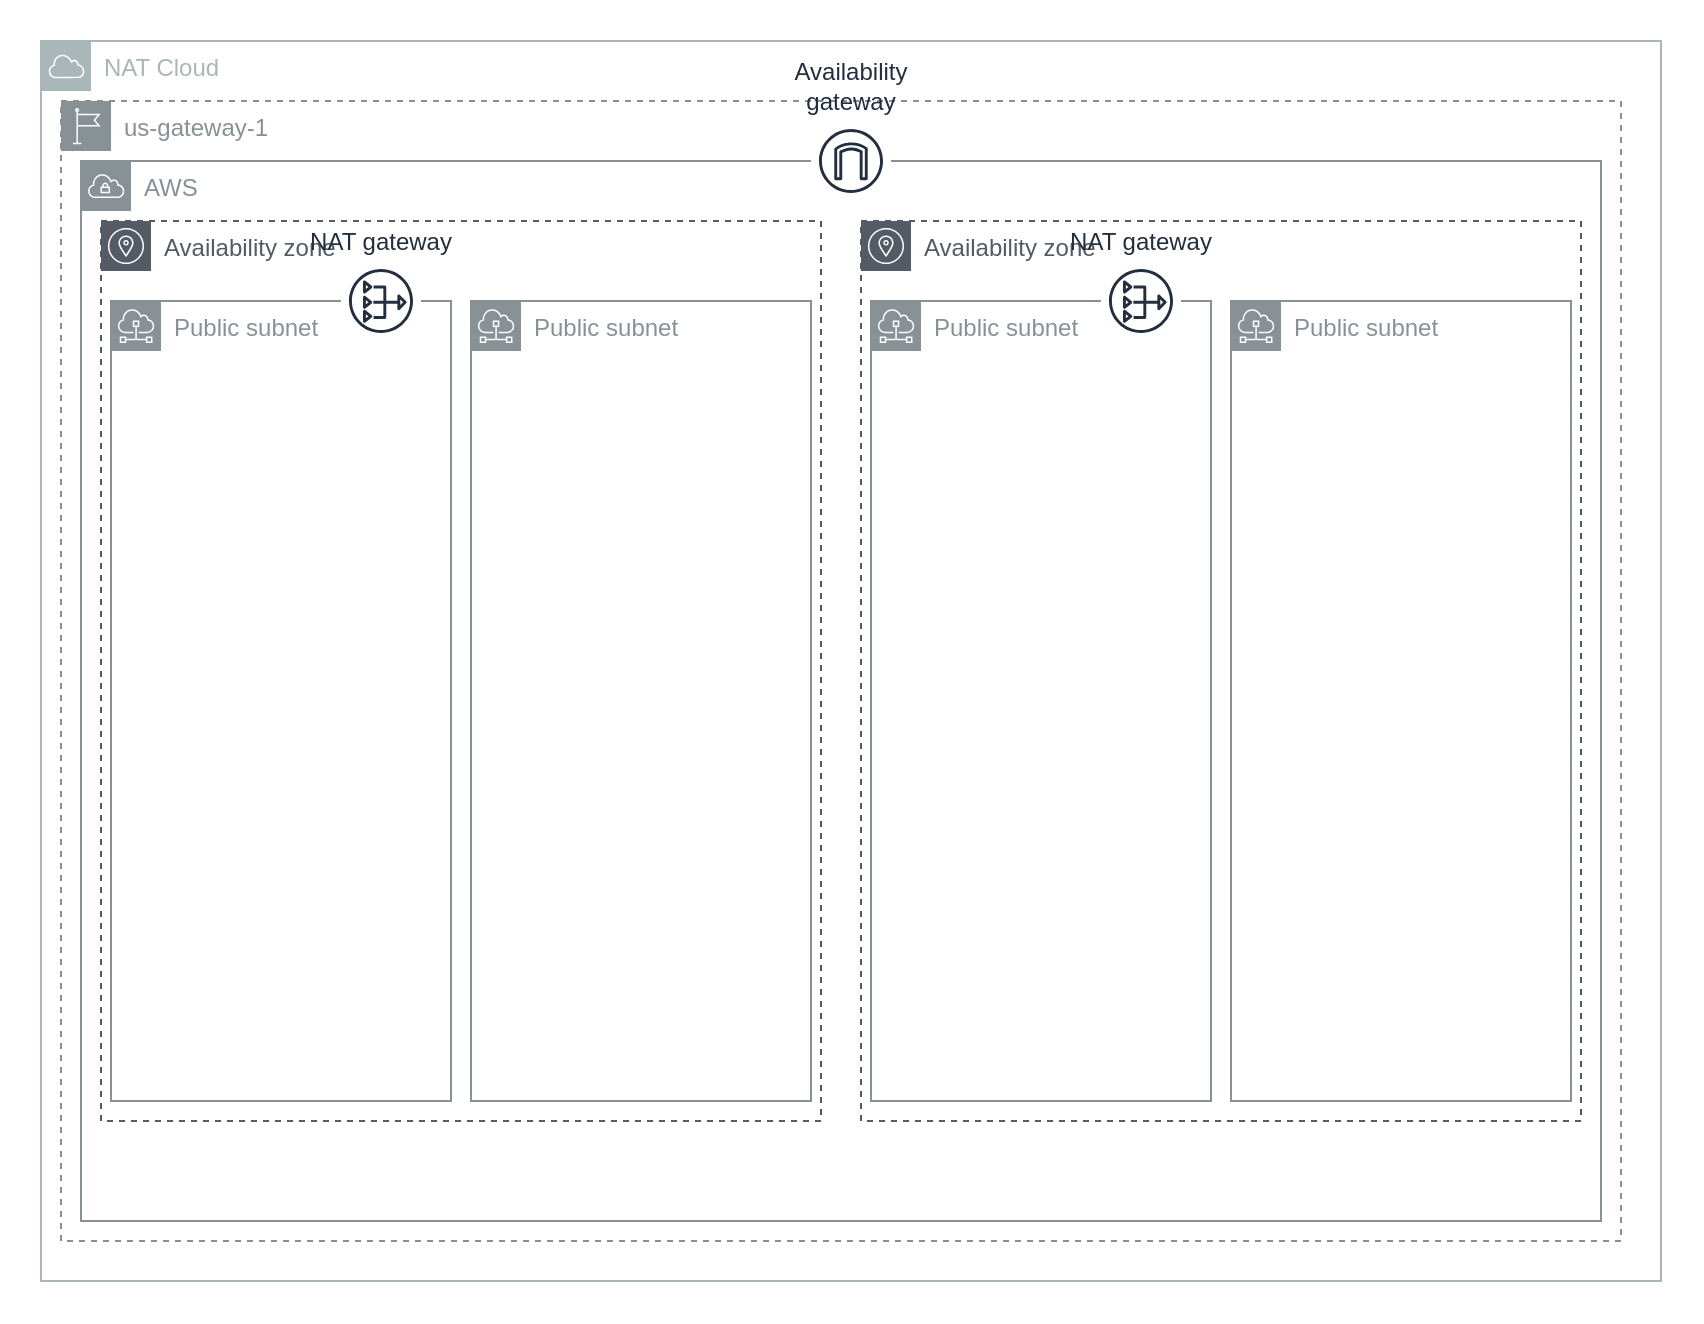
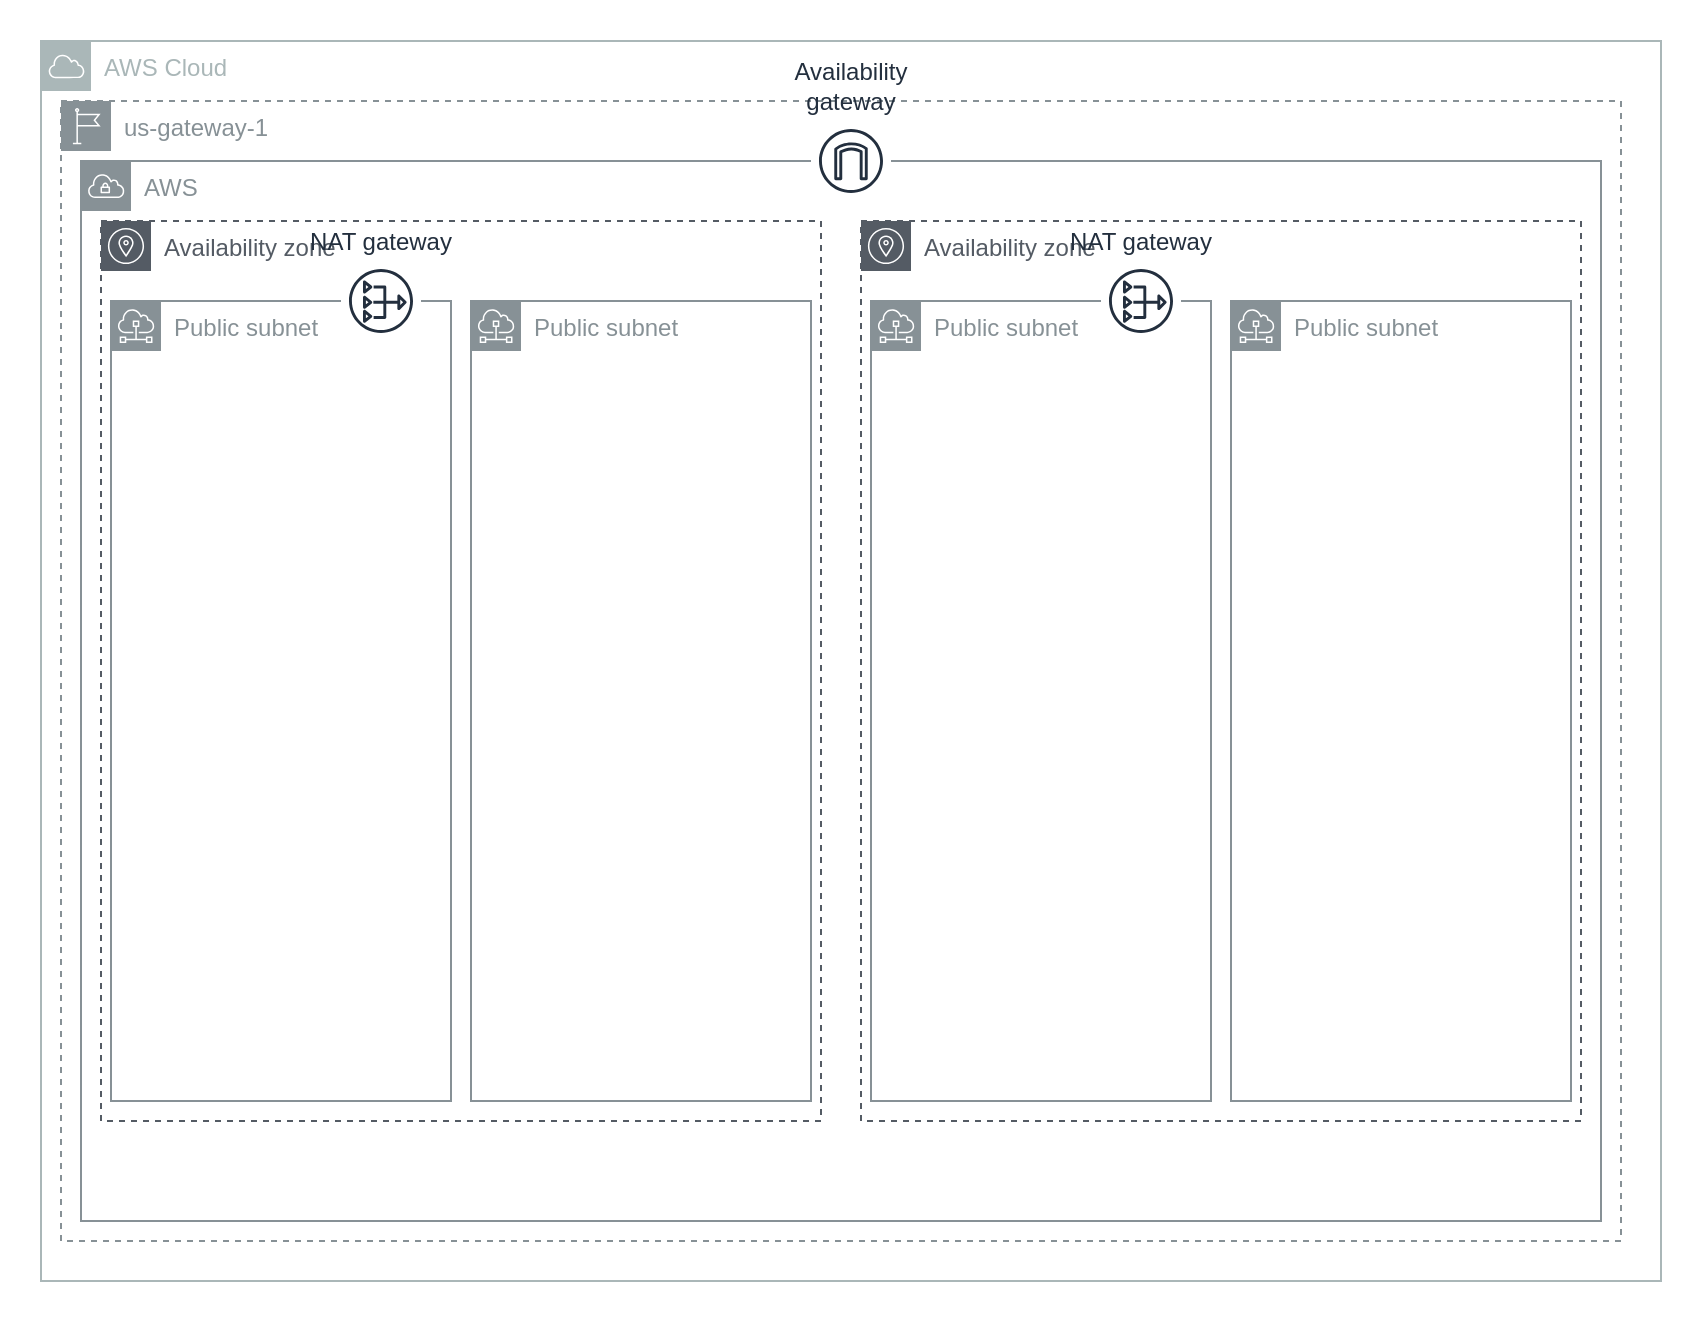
(159, 69) -> (159, 69)
